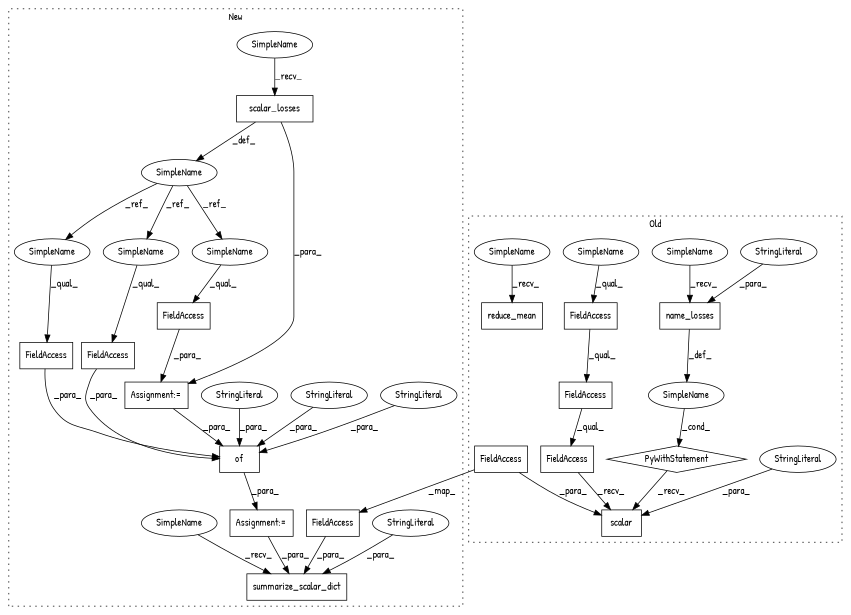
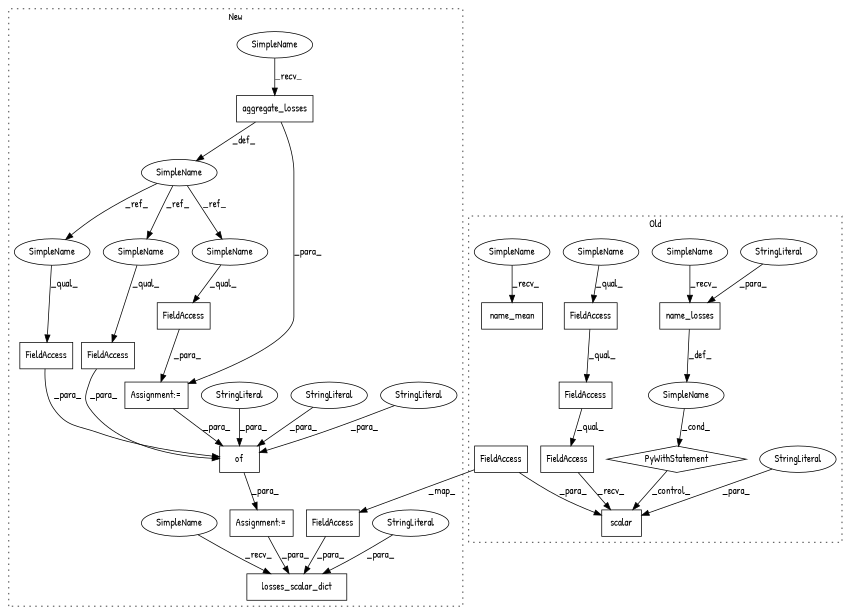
(275, 109) -> (275, 109)
(512, 316) -> (512, 316)
(672, 491) -> (672, 491)
(297, 587) -> (297, 587)
